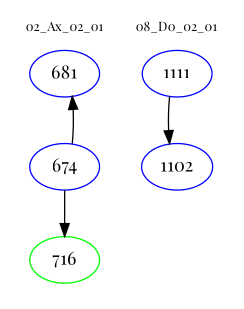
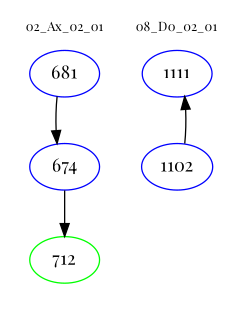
(169, 114) -> (186, 127)
(73, 127) -> (56, 114)
(65, 260) -> (65, 260)
